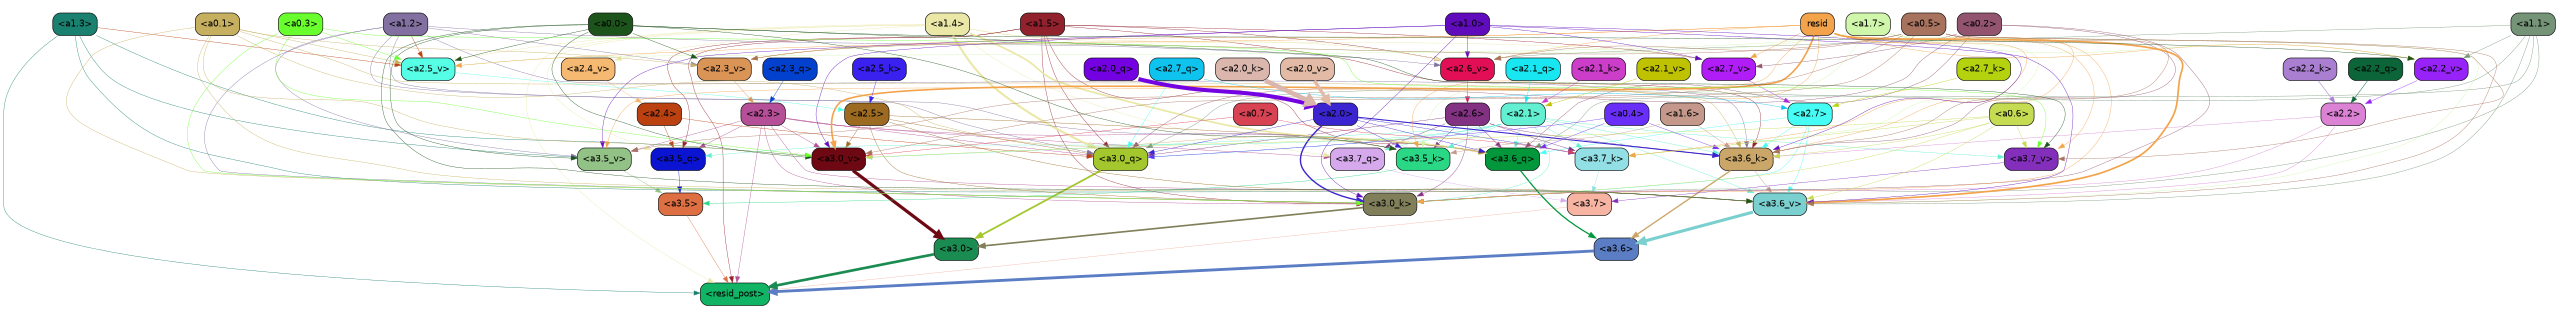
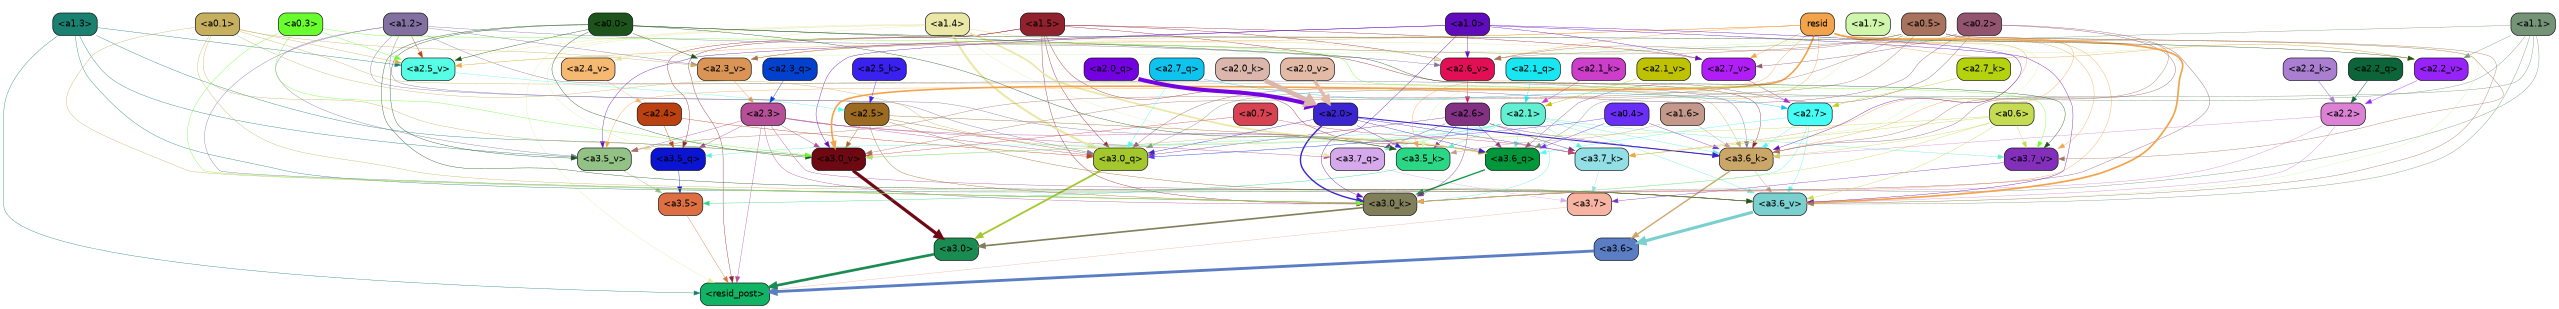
(246, 46) -> (246, 46)
(1550, 205) -> (1456, 180)
